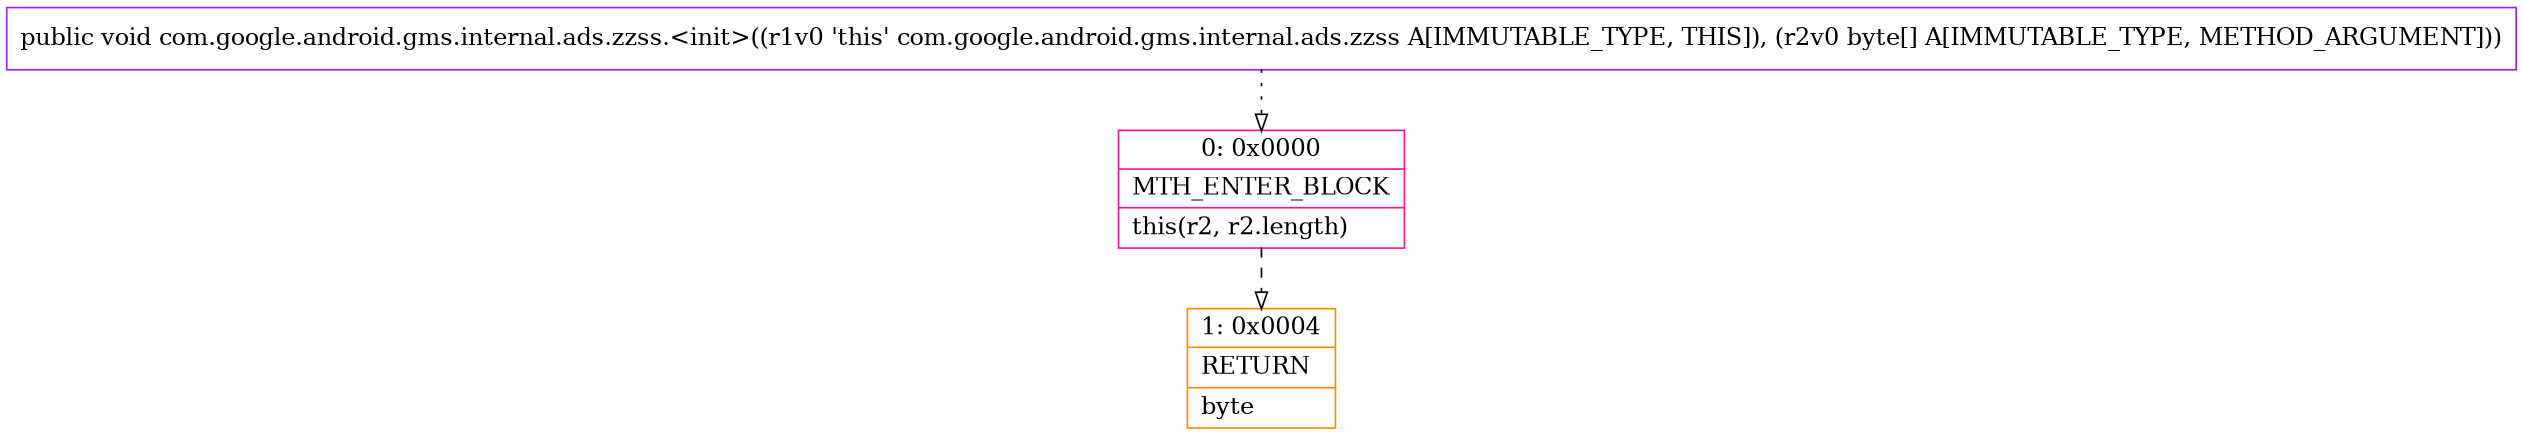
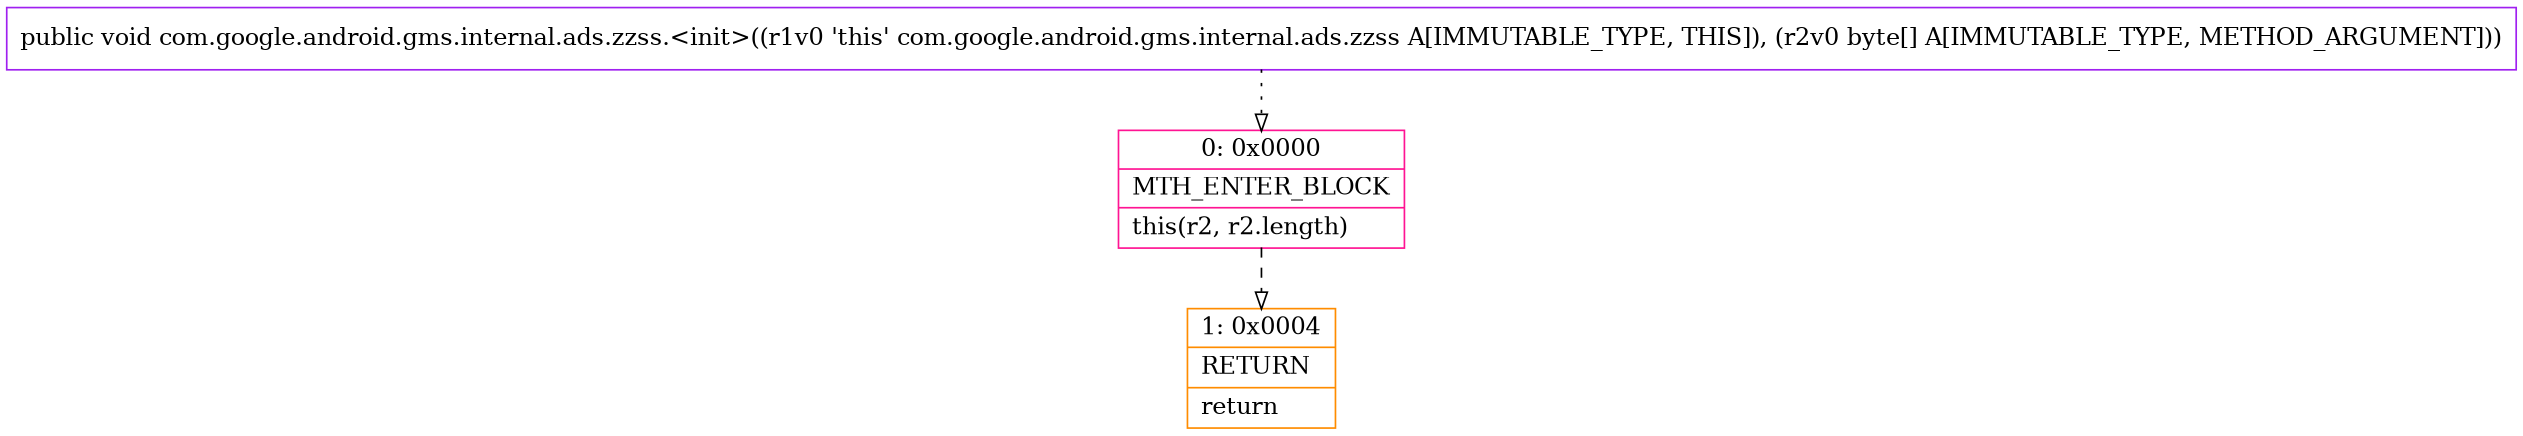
(1228, 407) -> (1240, 407)
